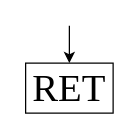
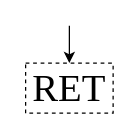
(69, 88) -> (69, 88)
